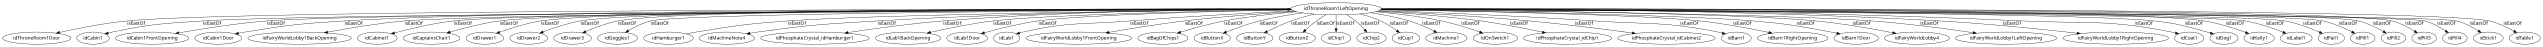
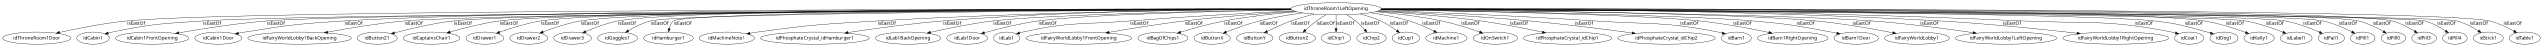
(971, 14) -> (978, 11)
(377, 38) -> (377, 38)
(727, 38) -> (727, 38)
(1666, 38) -> (1666, 38)
(1917, 38) -> (1917, 38)
(2393, 38) -> (2393, 38)
